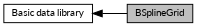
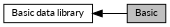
(160, 13) -> (147, 13)
